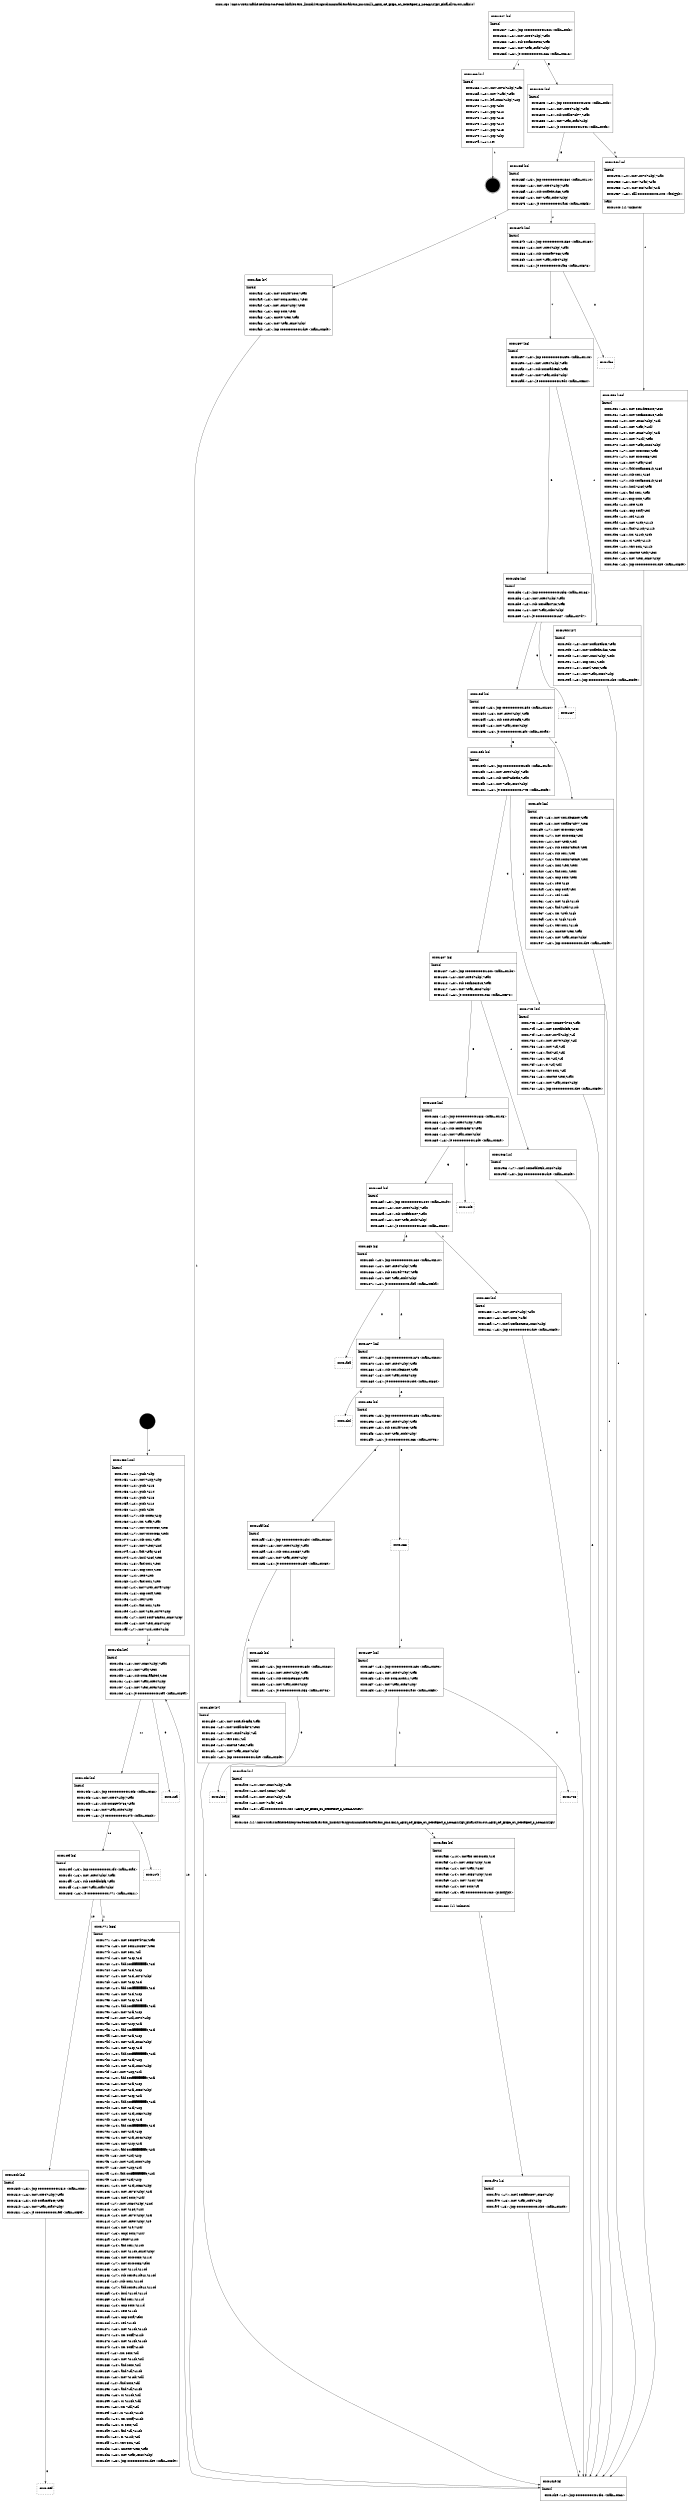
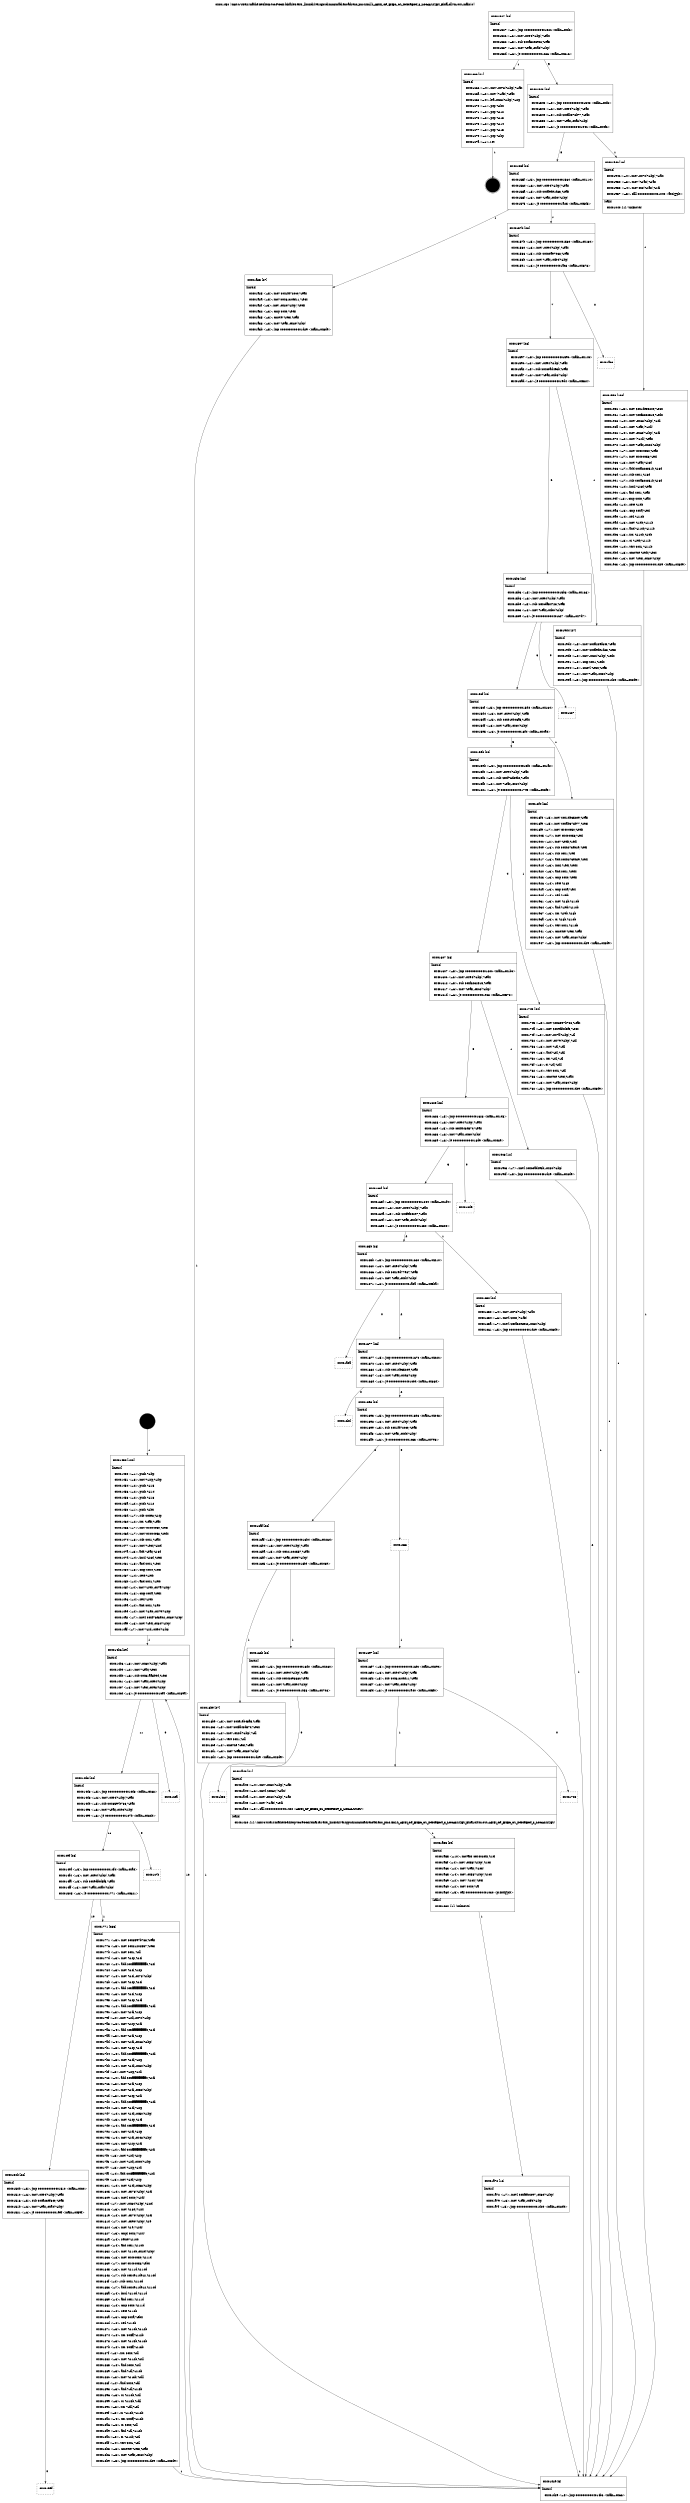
none -> (354, 2486)
